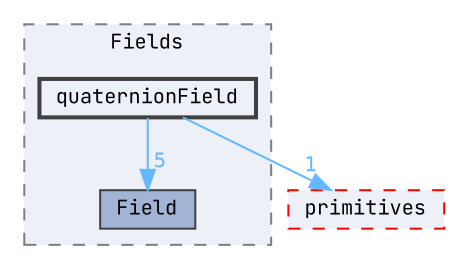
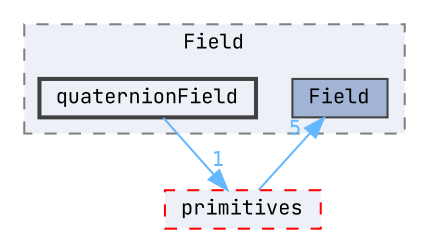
(148, 44) -> (215, 44)
(148, 144) -> (284, 162)
